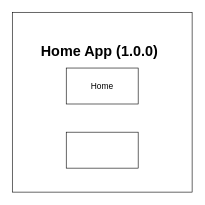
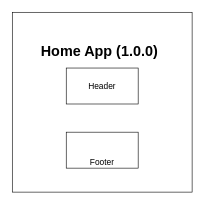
(102, 86) -> (102, 86)
none -> (102, 162)
